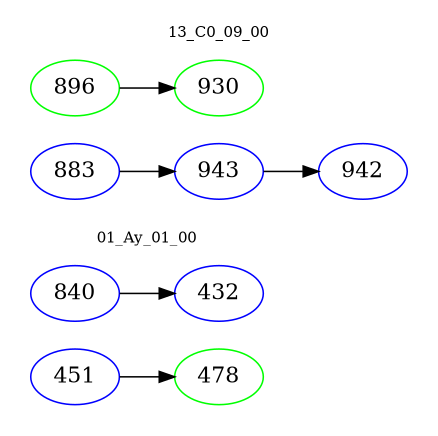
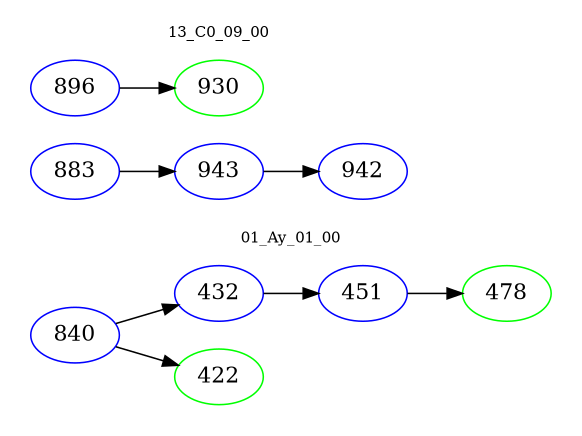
(75, 88) -> (75, 88)
none -> (283, 293)
none -> (219, 377)
